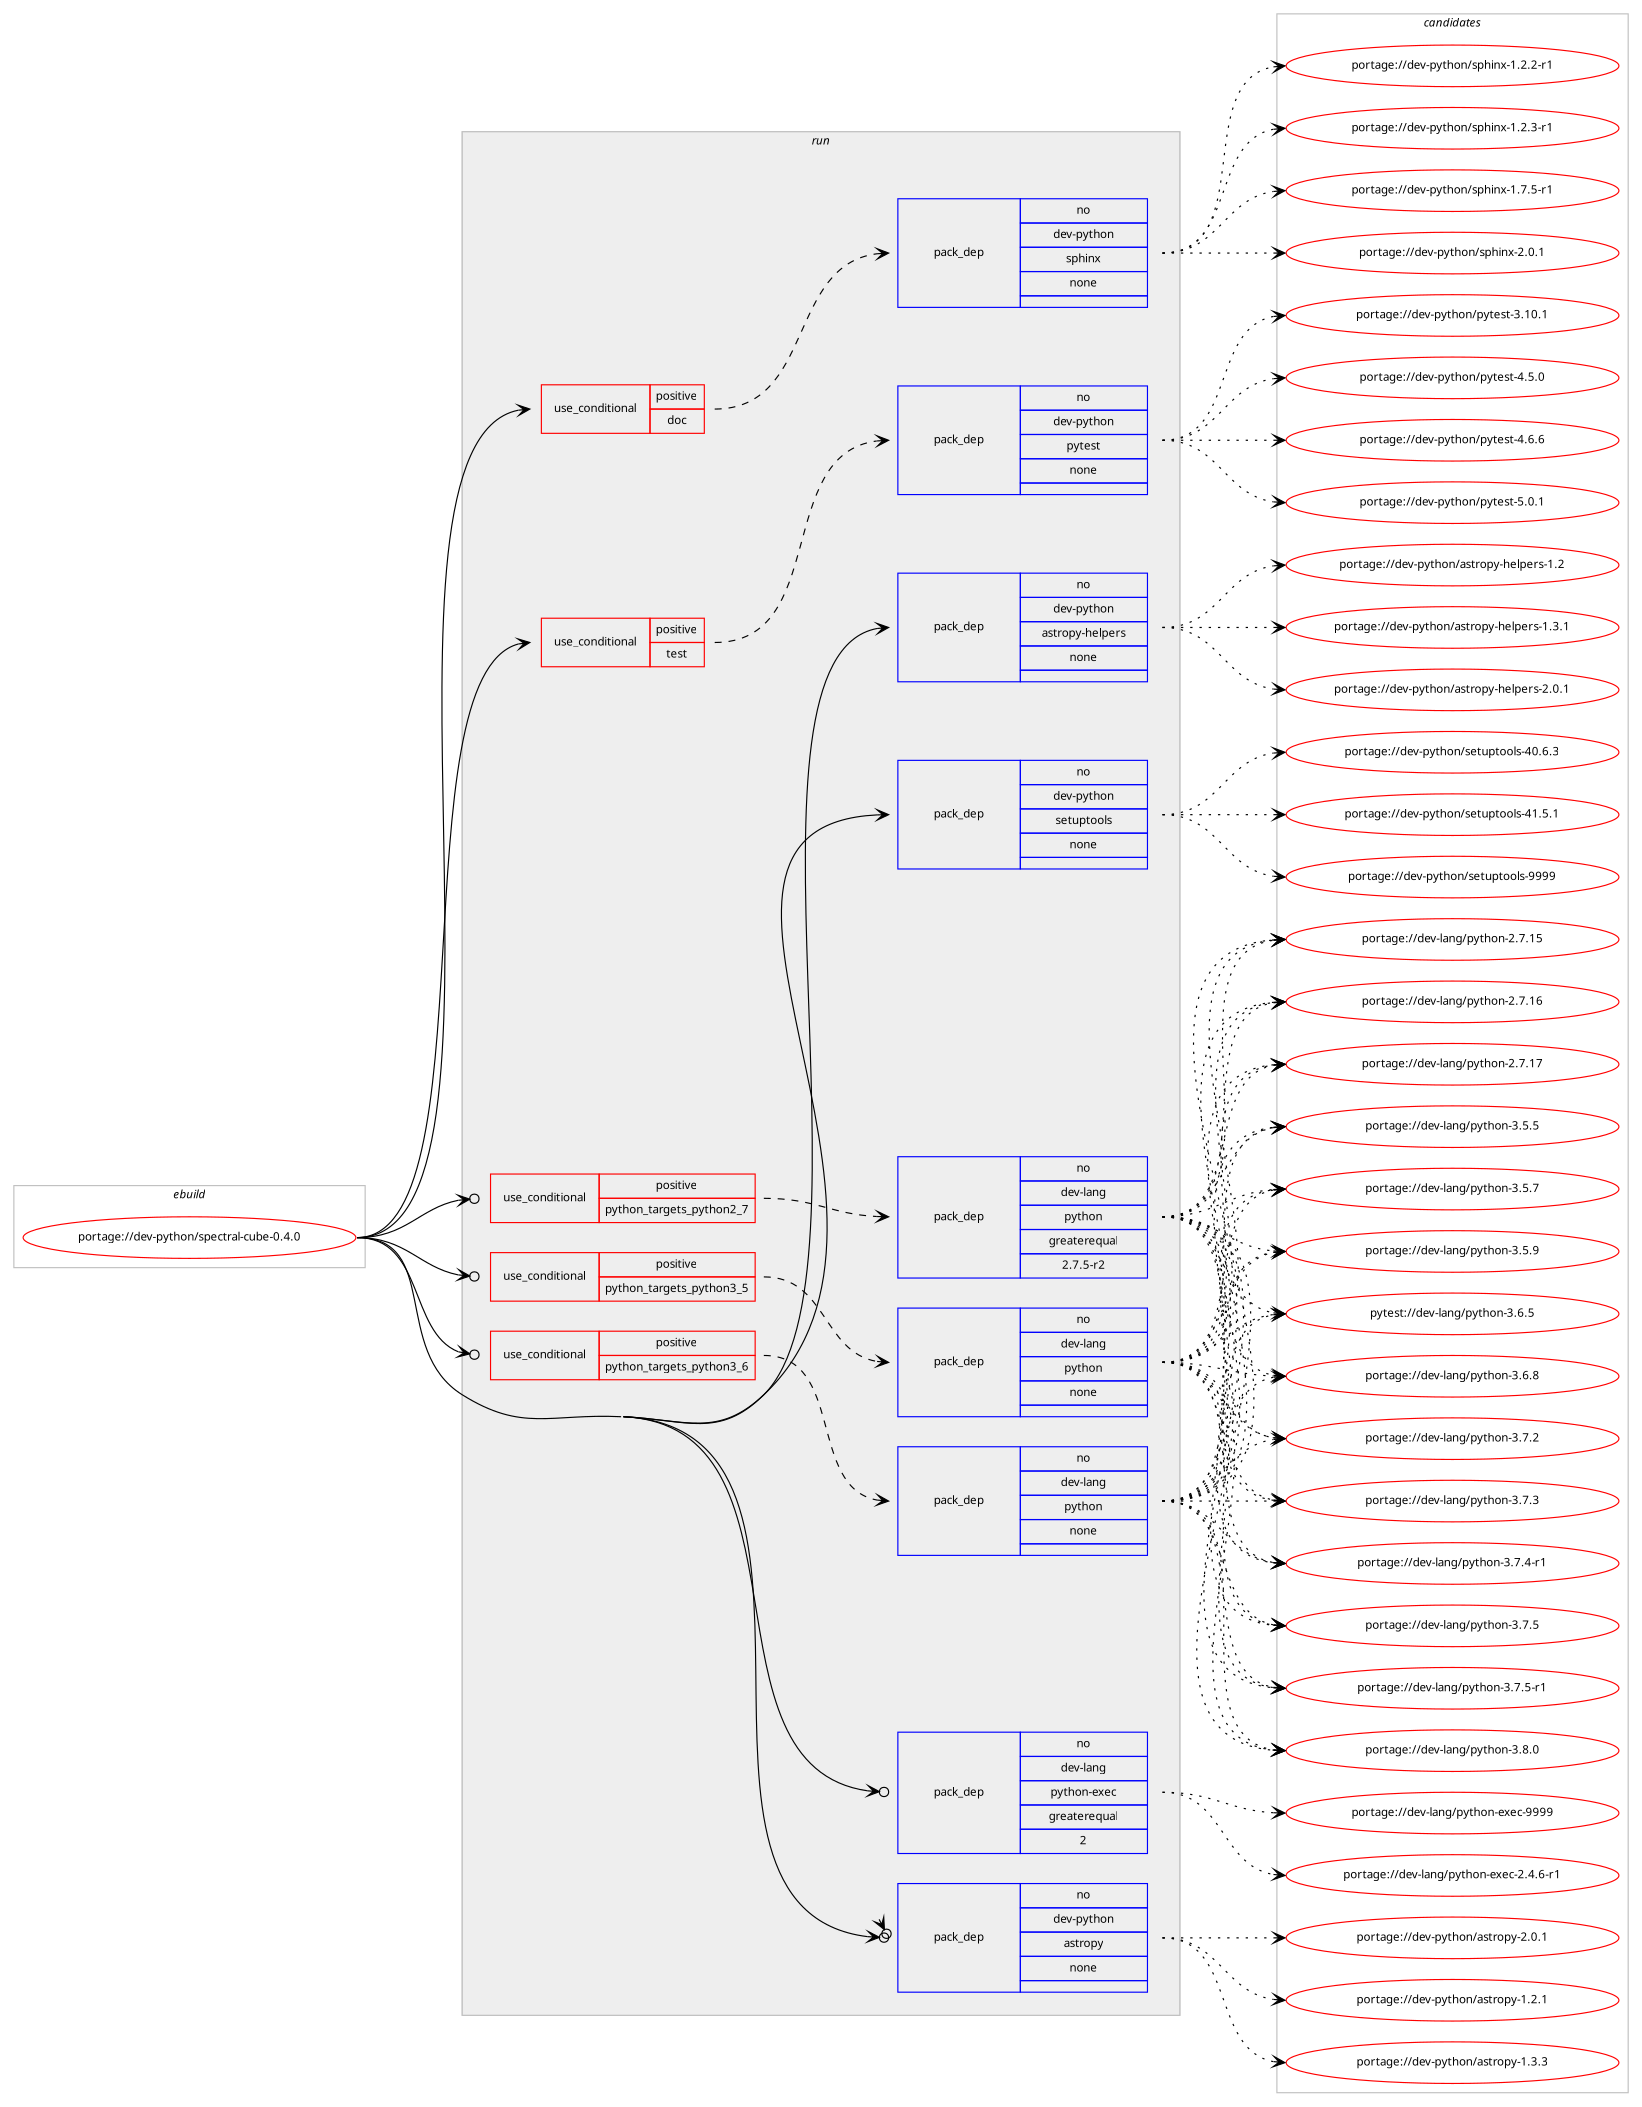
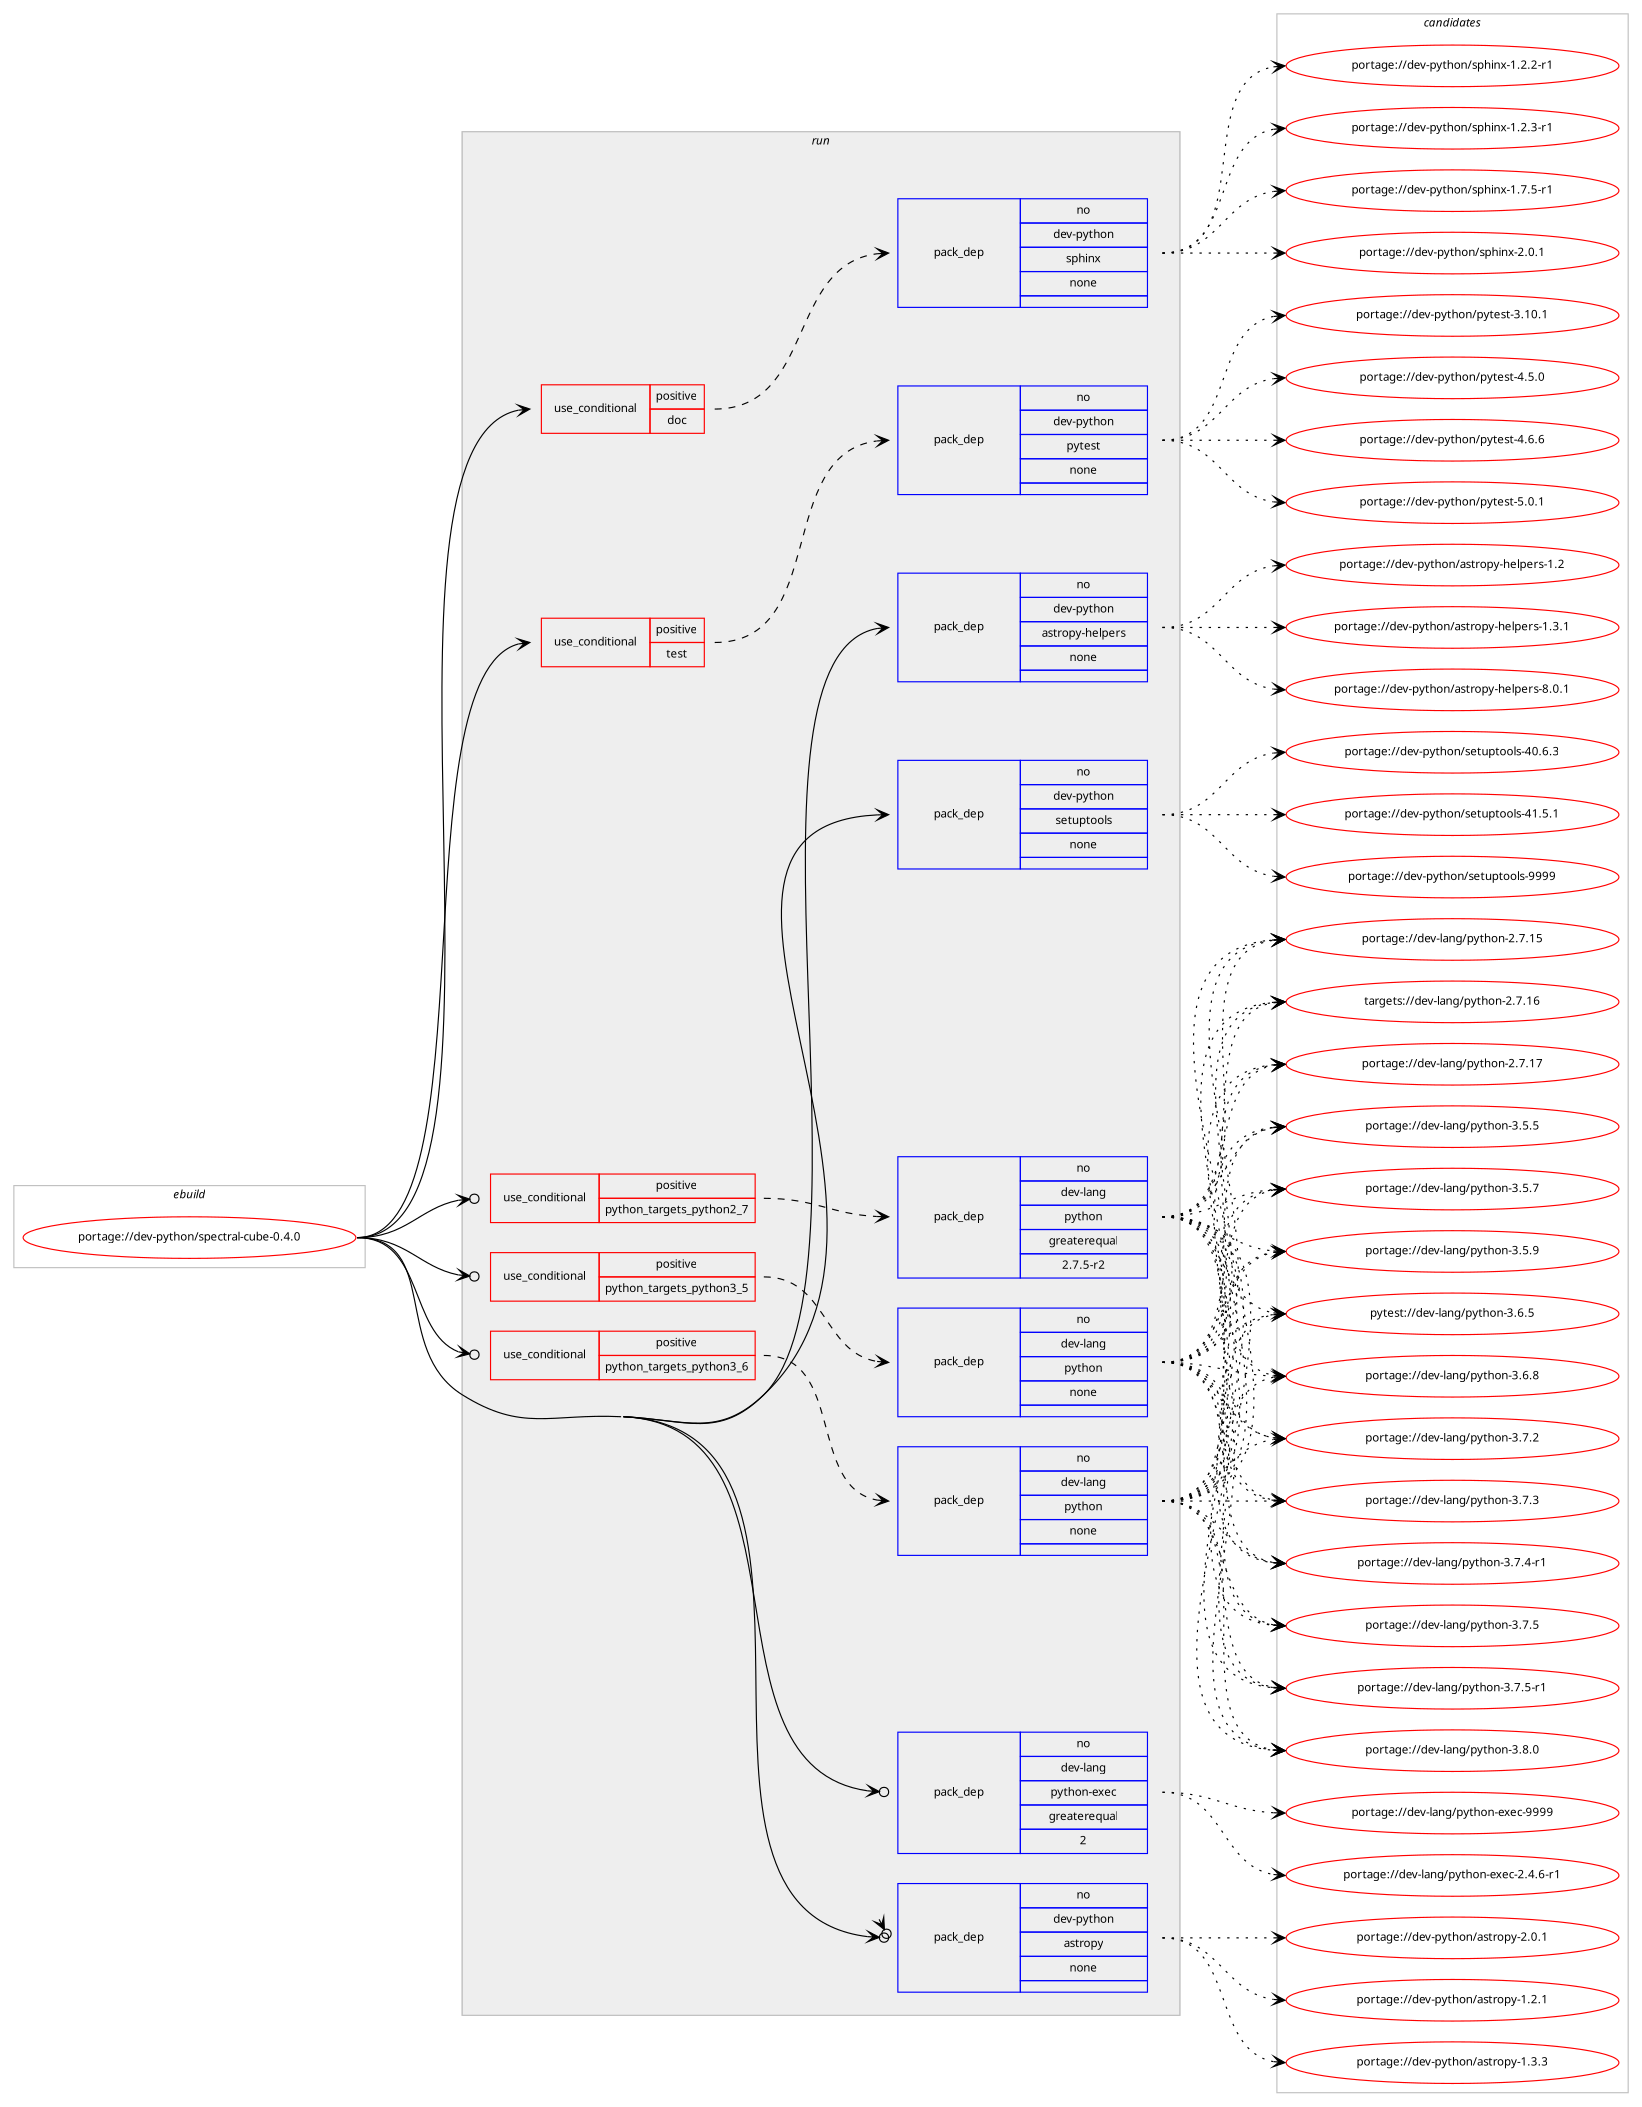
(1453, 690) -> (1453, 690)
(1453, 1002) -> (1453, 1002)
